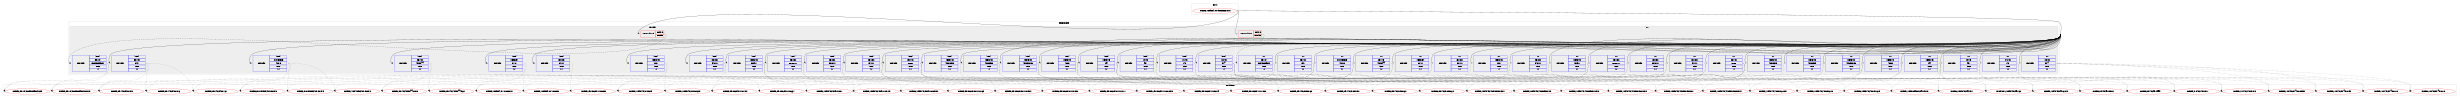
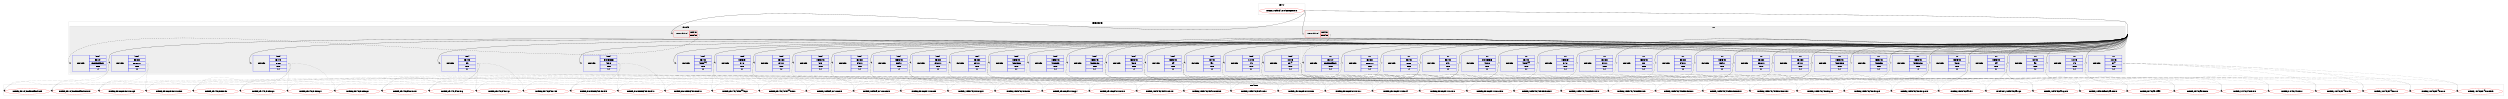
(358, 91) -> (641, 91)
none -> (405, 91)
(1395, 91) -> (263, 91)
